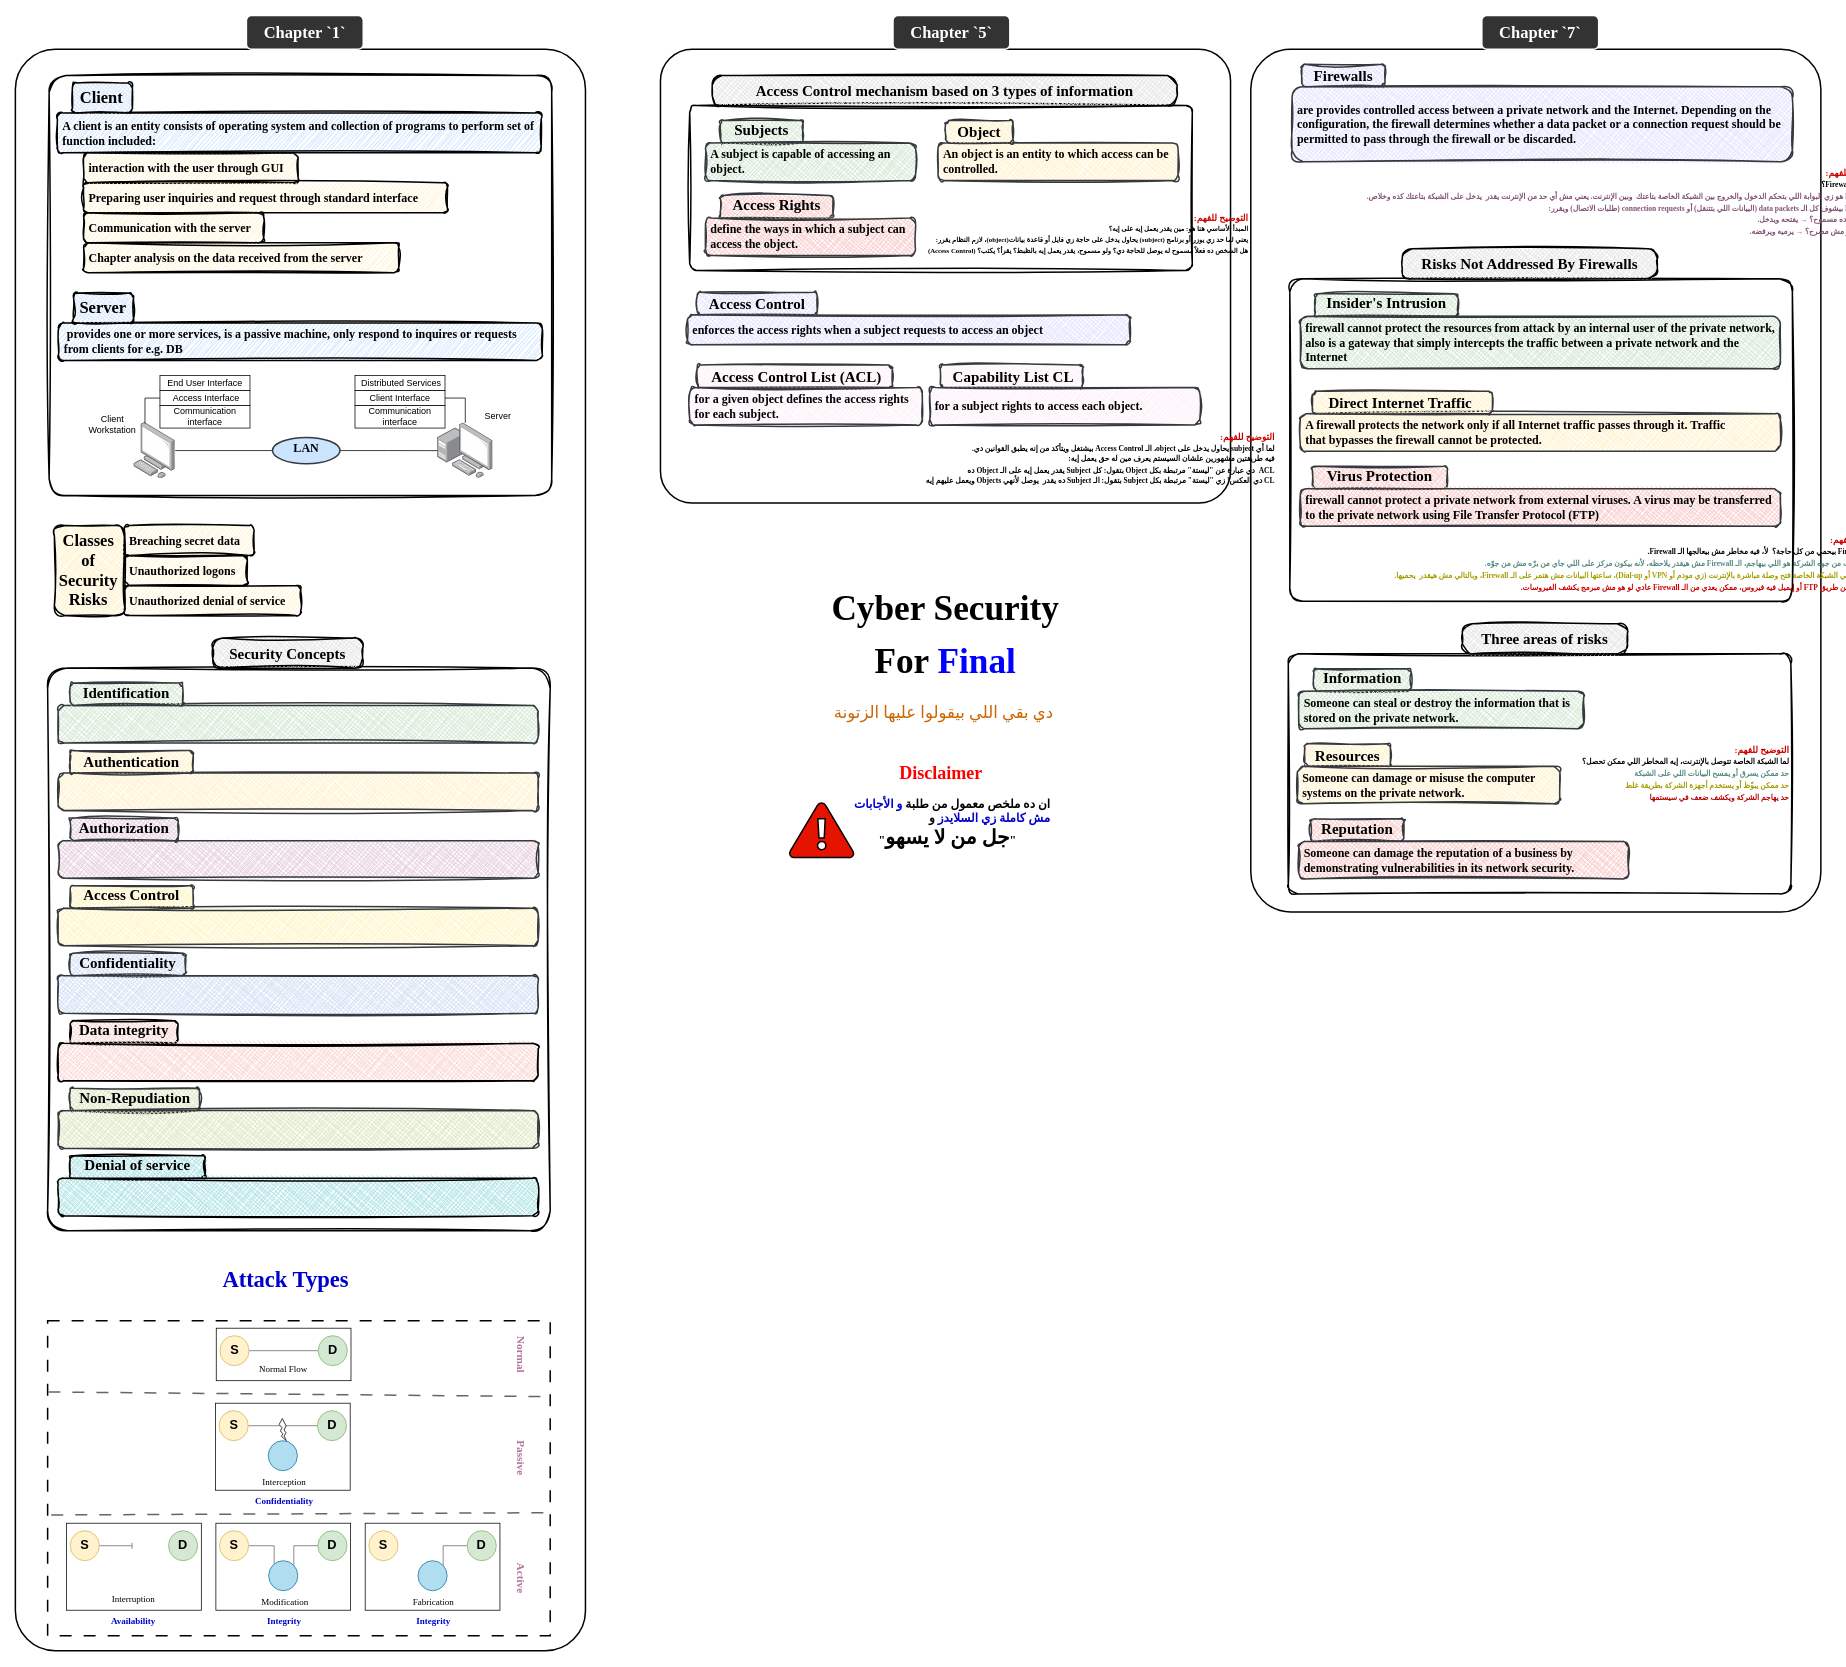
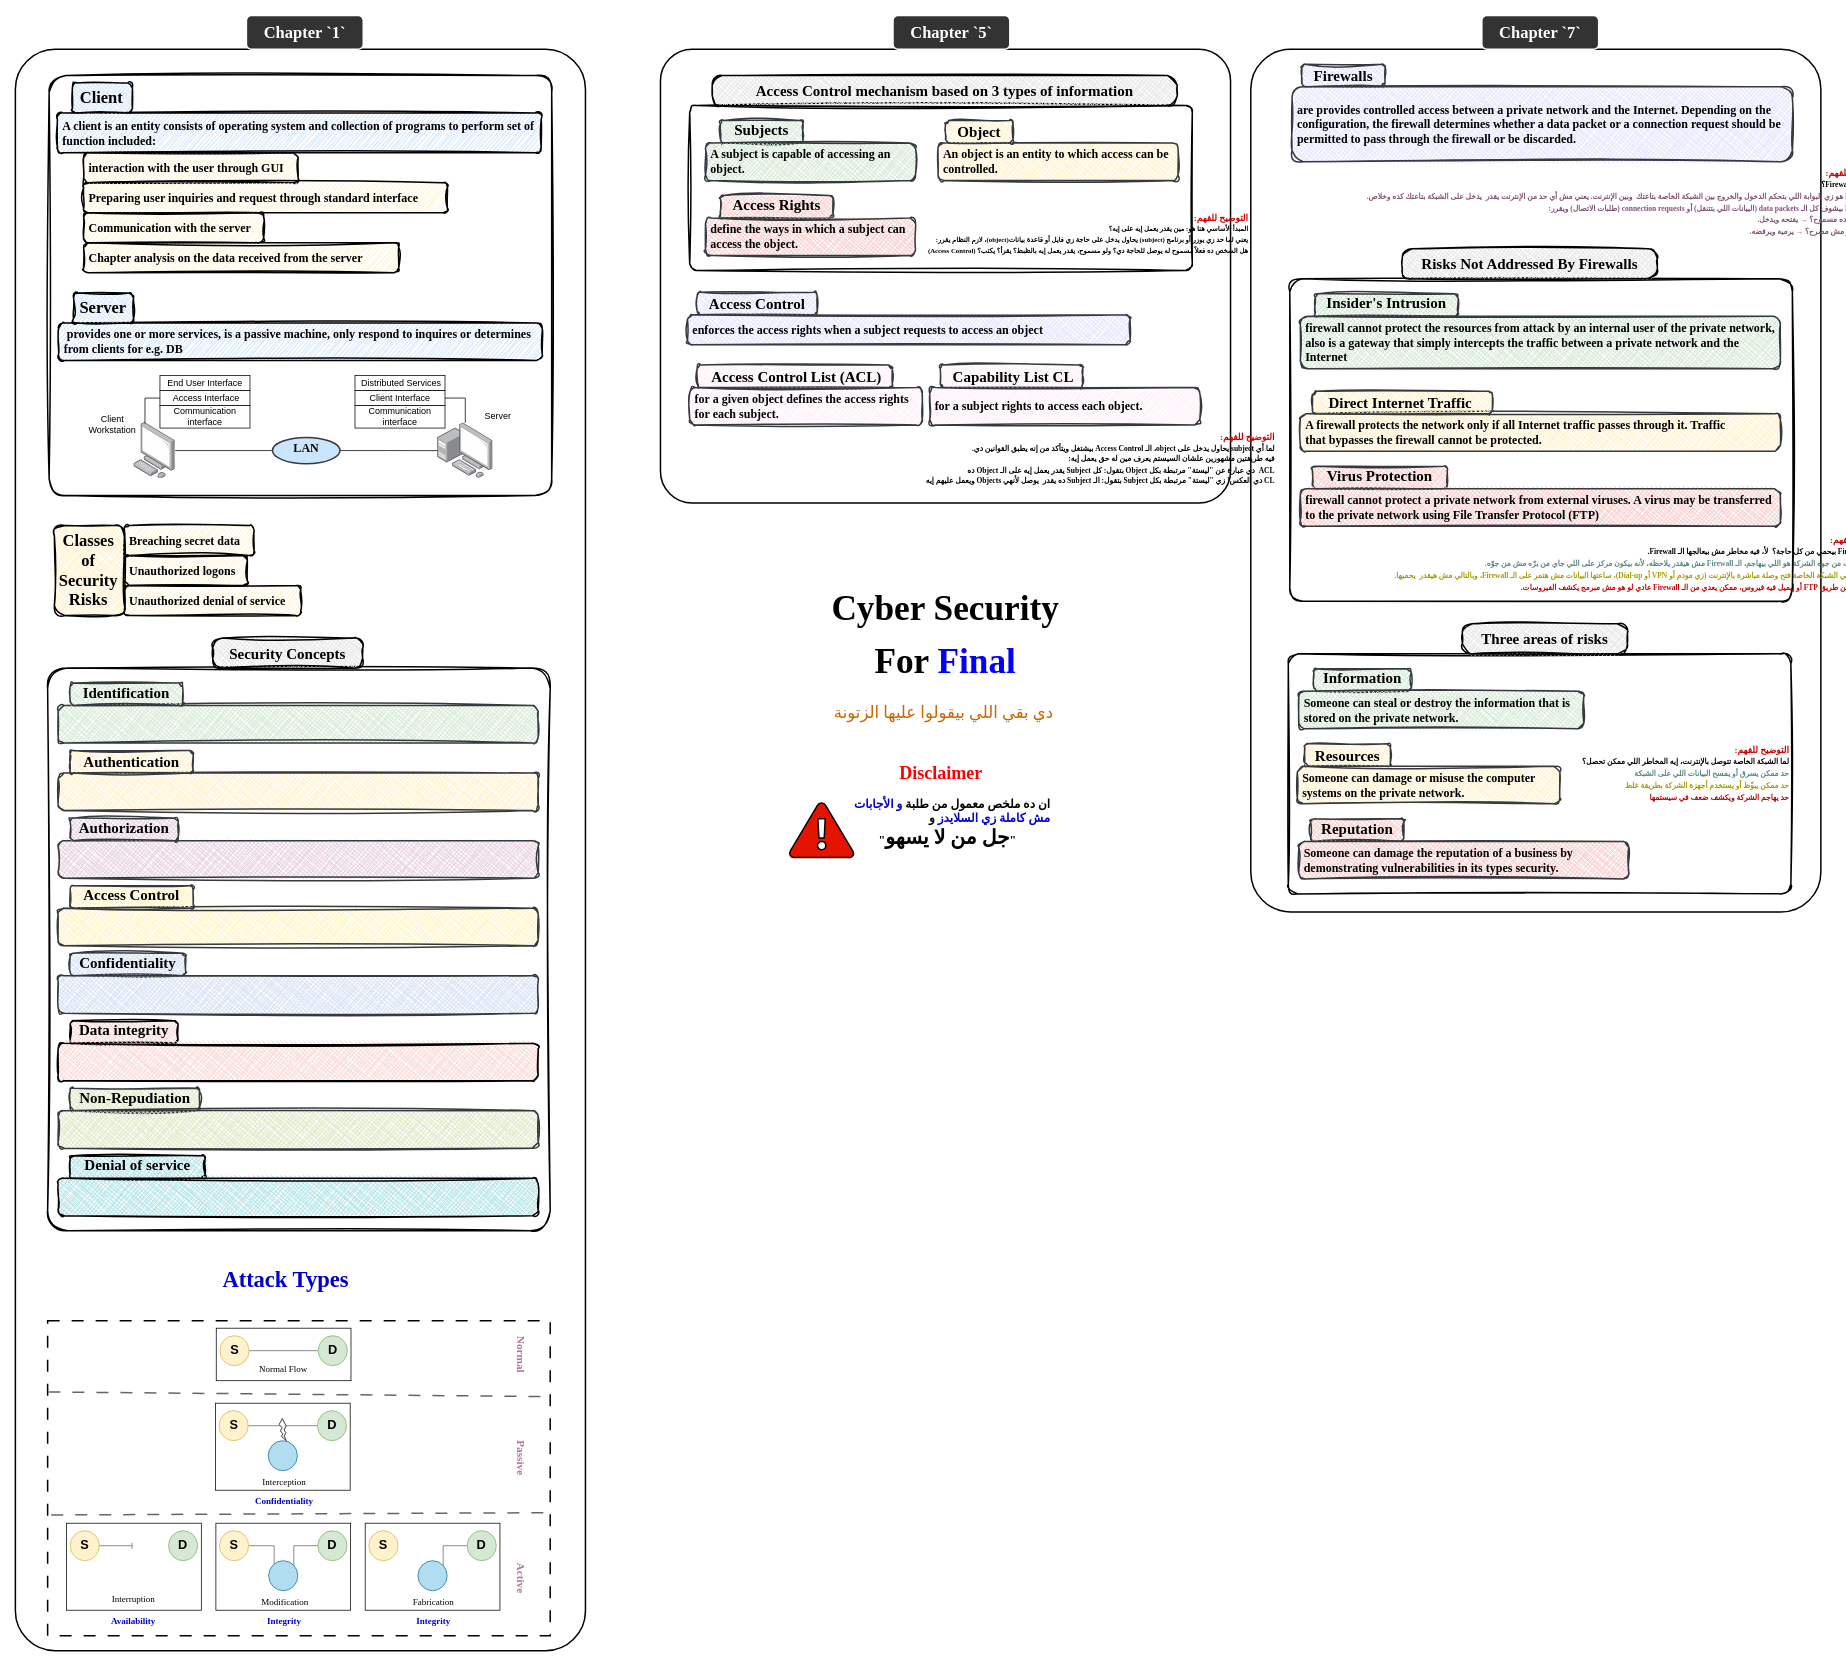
(302, 342) -> (302, 342)
(1464, 860) -> (1464, 860)
